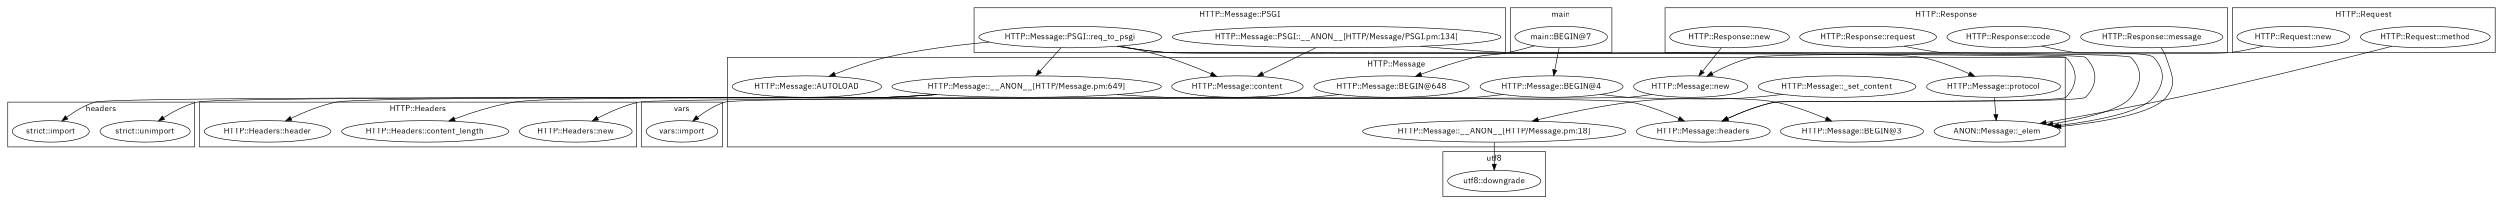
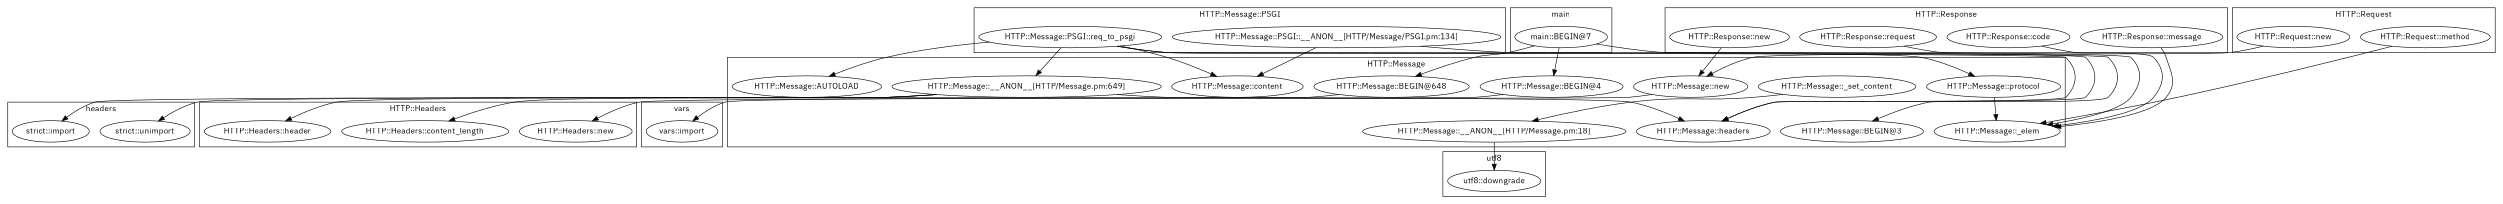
(1715, 98) -> (2117, 76)
(1997, 131) -> (1997, 131)
